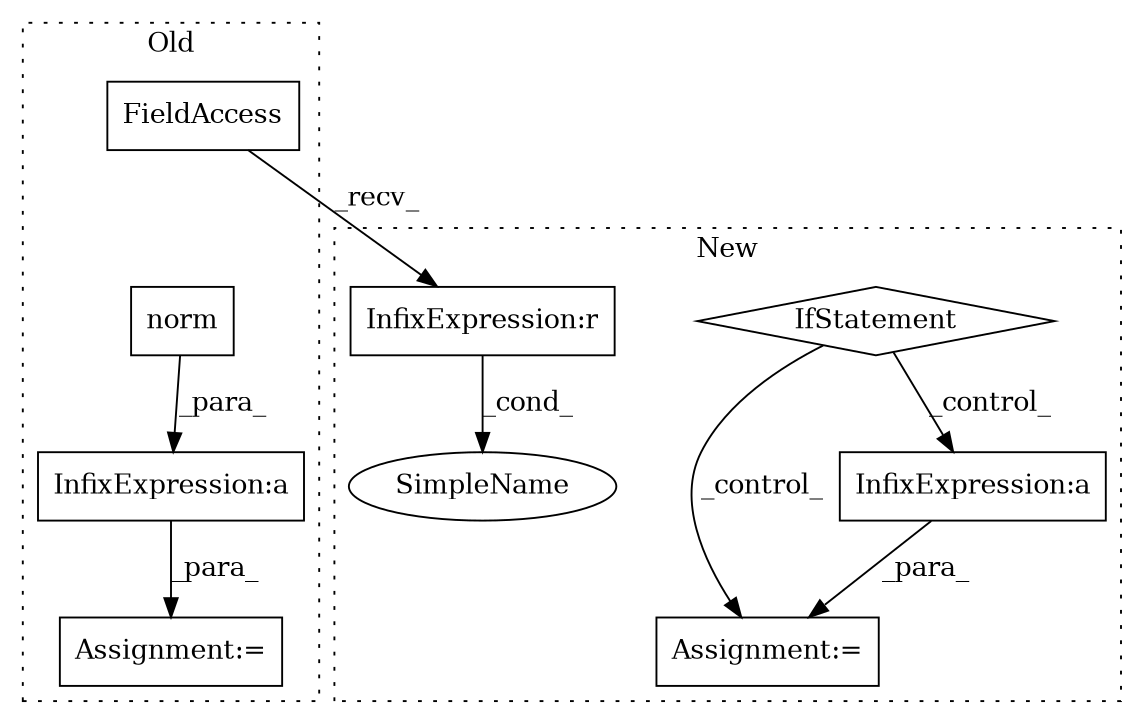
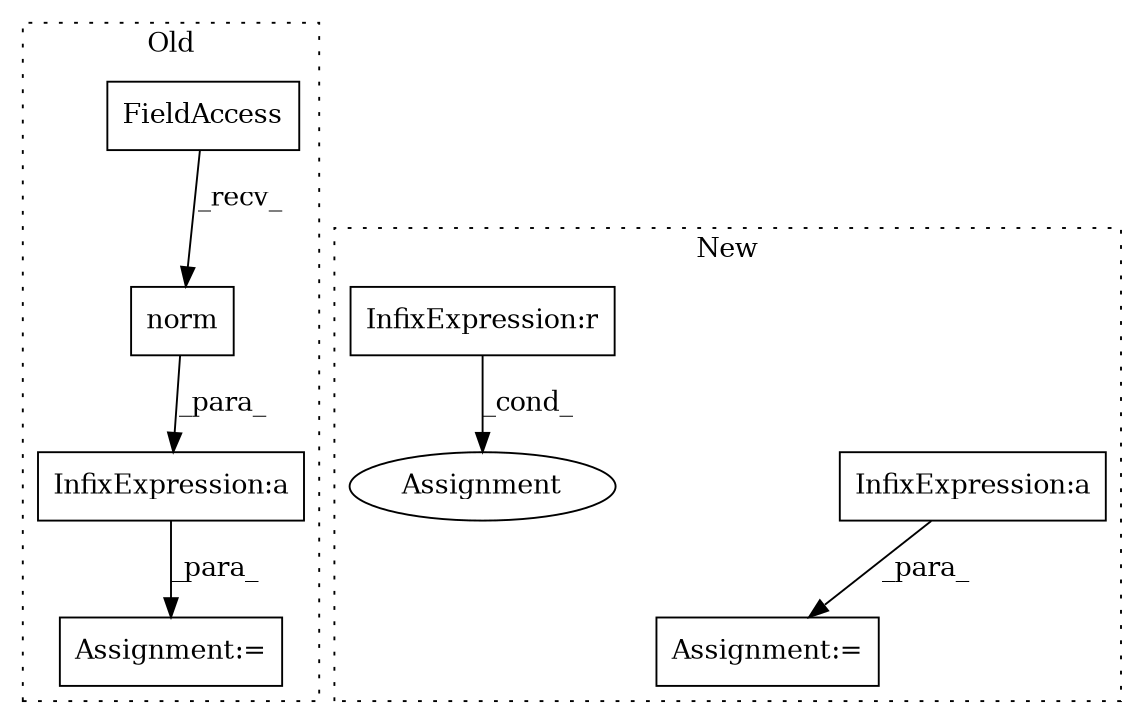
(335, 213) -> (194, 209)
(876, 321) -> none
(483, 486) -> (483, 486)
